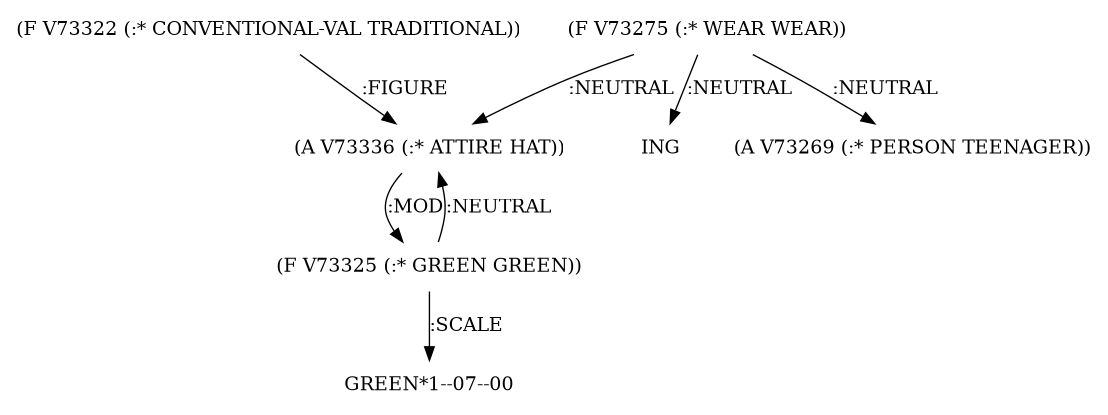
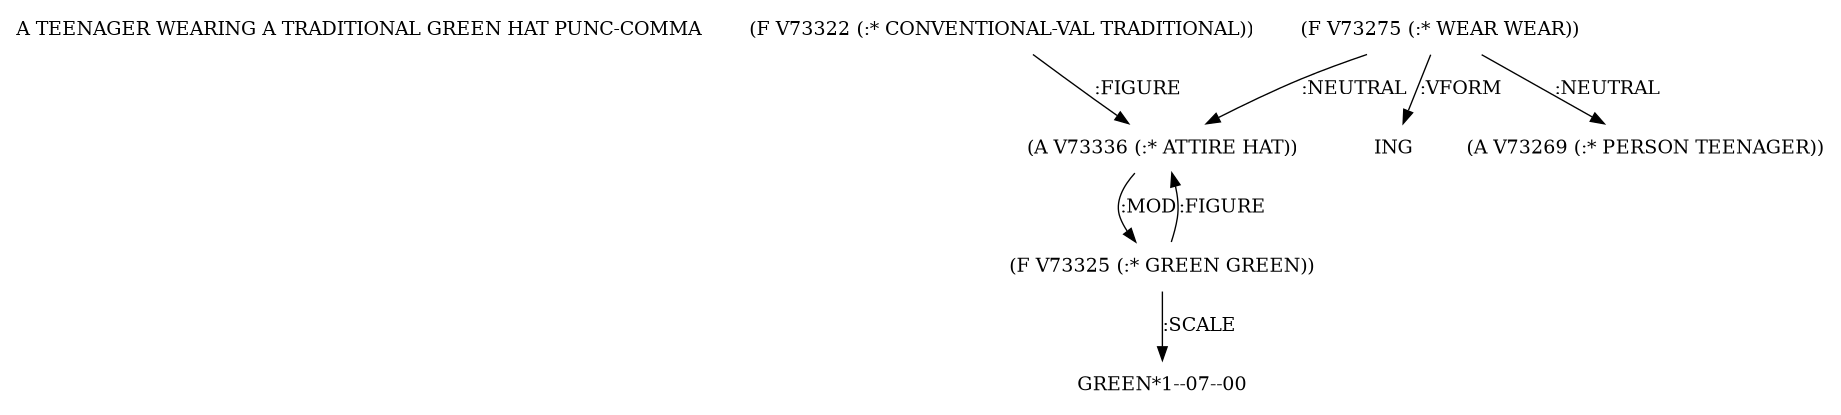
none -> (359, 30)
(740, 89) -> (1461, 89)
(499, 208) -> (1222, 208)
